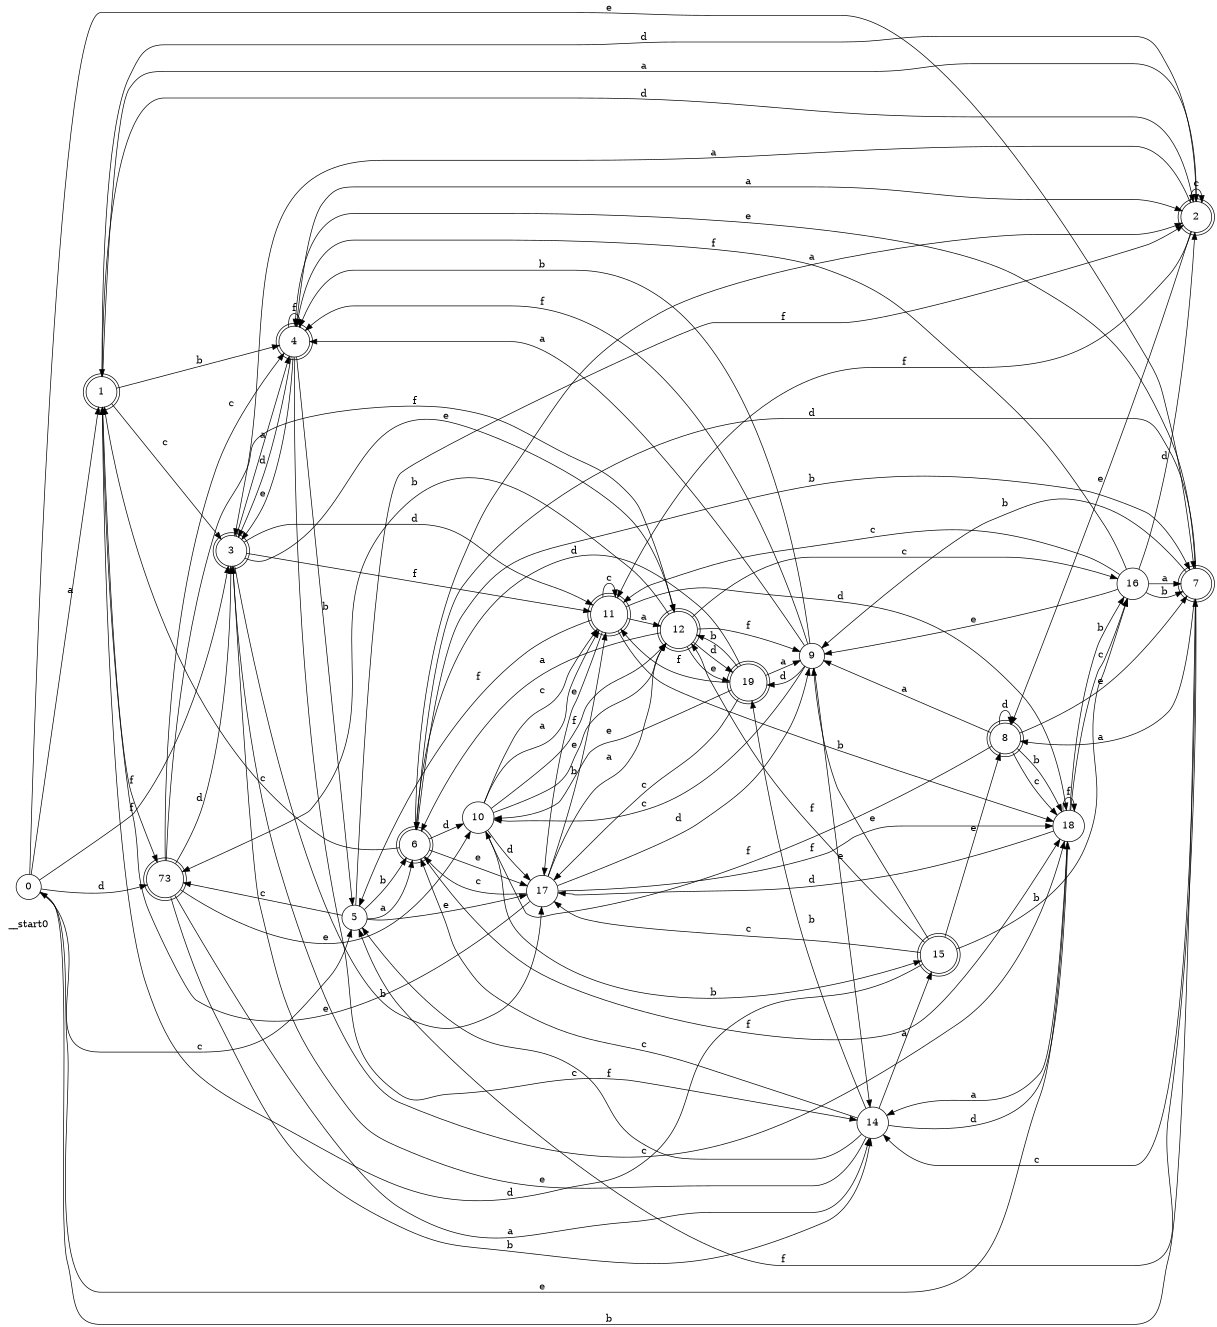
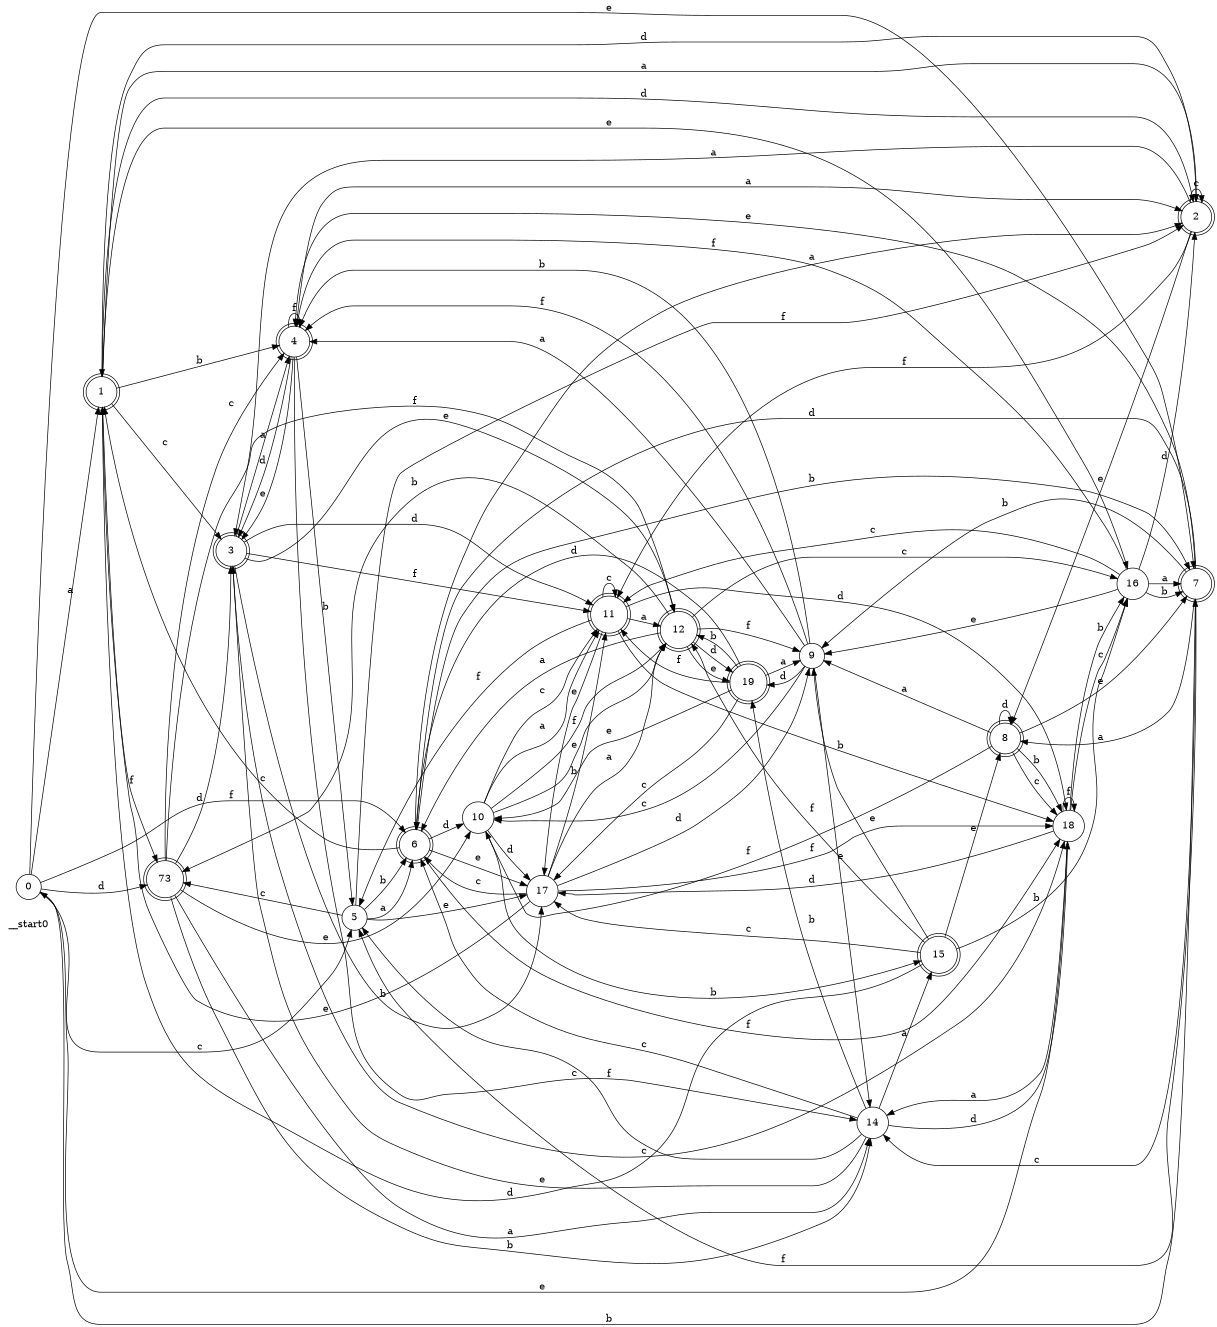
none -> (620, 128)
(162, 768) -> (216, 802)
